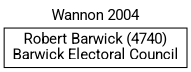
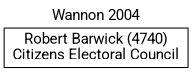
(96, 48) -> (96, 48)
